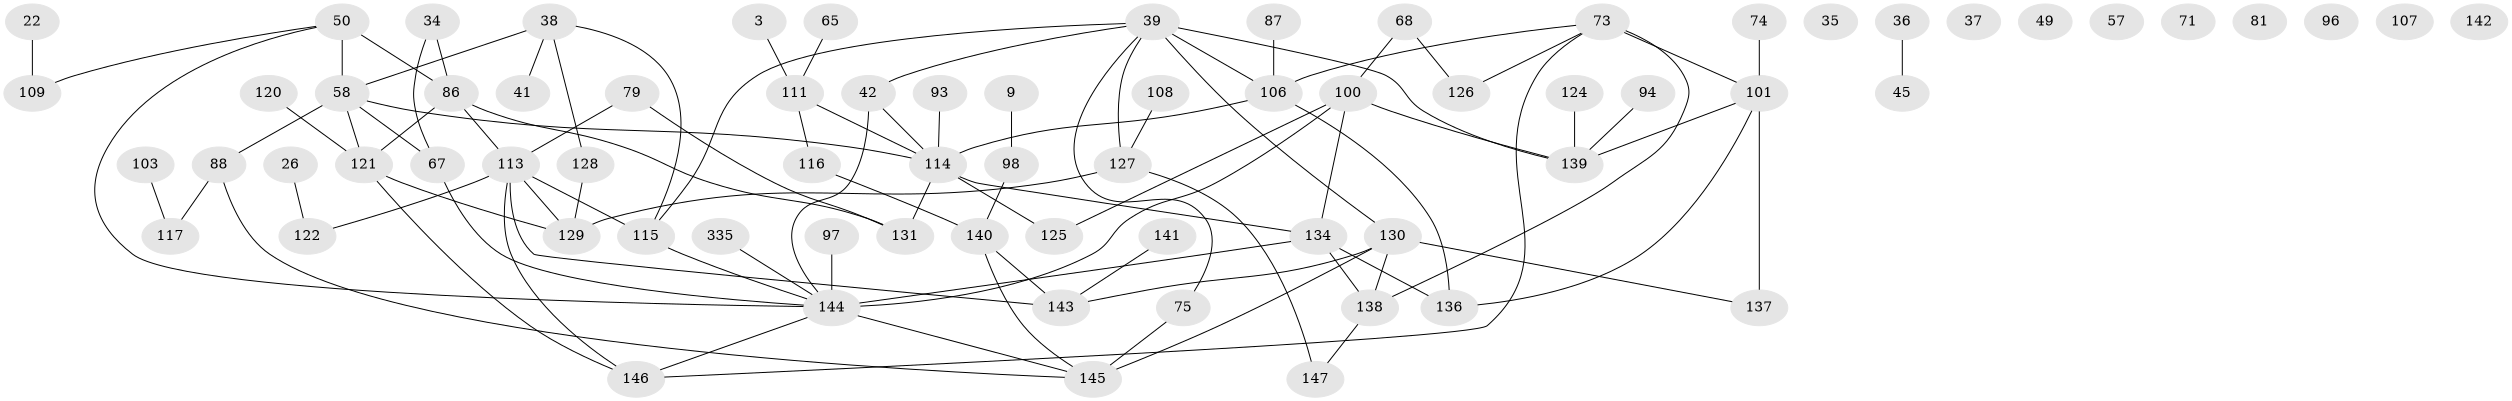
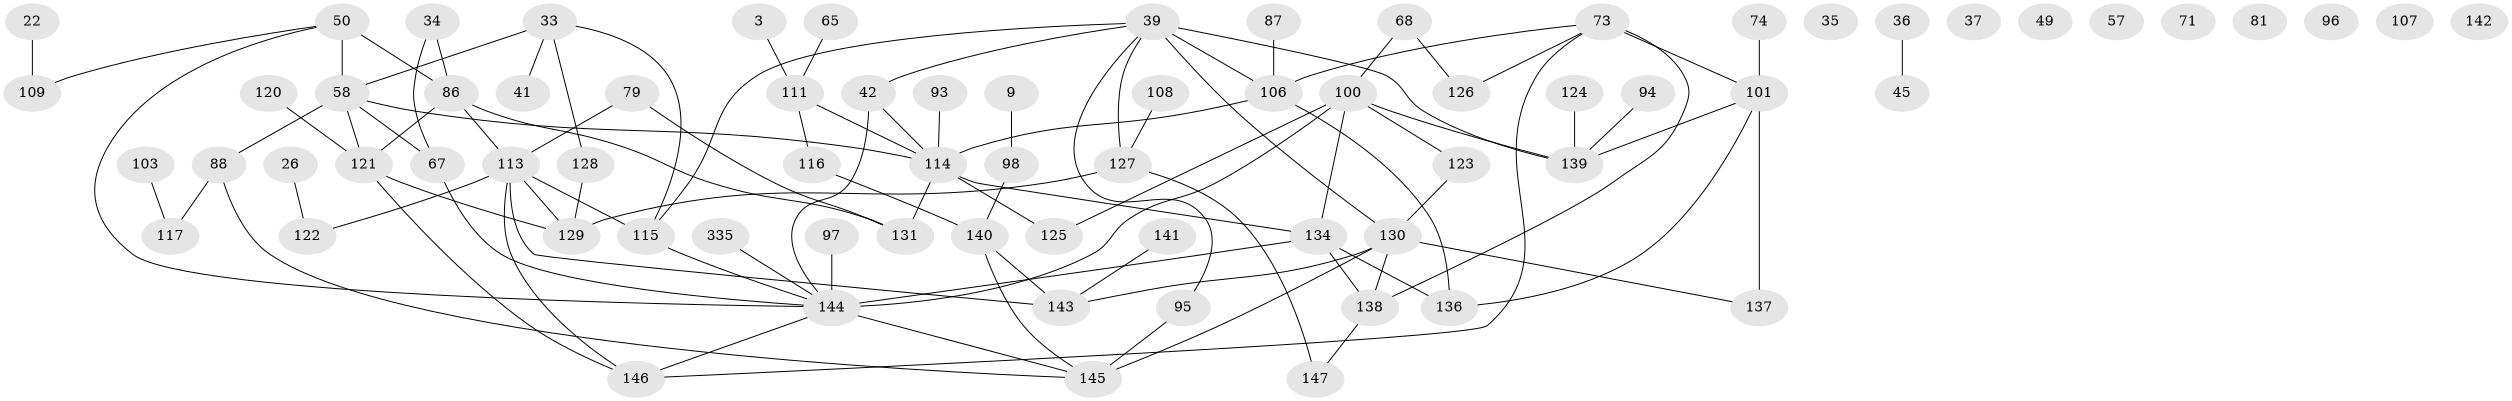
(550, 22) -> (550, 22)
none -> (1461, 165)
(1183, 308) -> (1183, 308)
